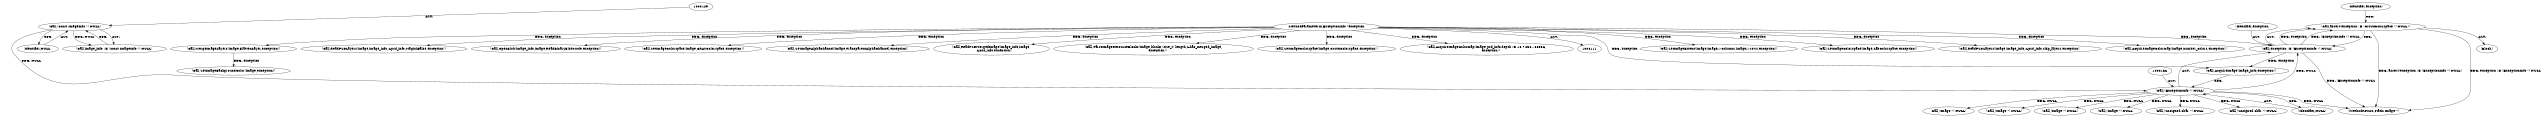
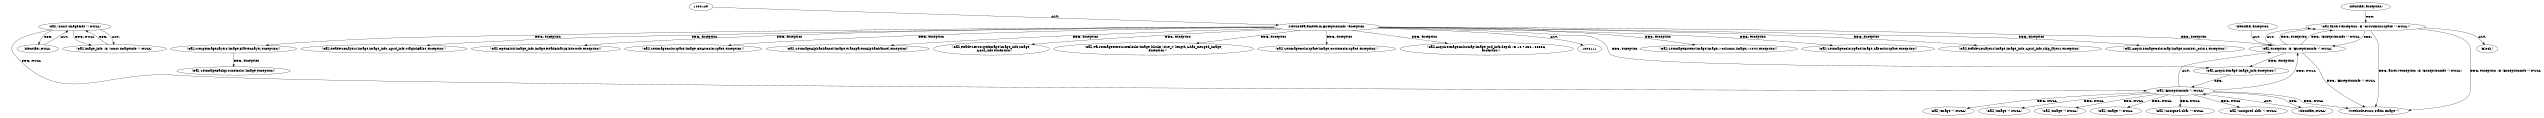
(400, 16) -> (994, 16)
(2160, 71) -> none
